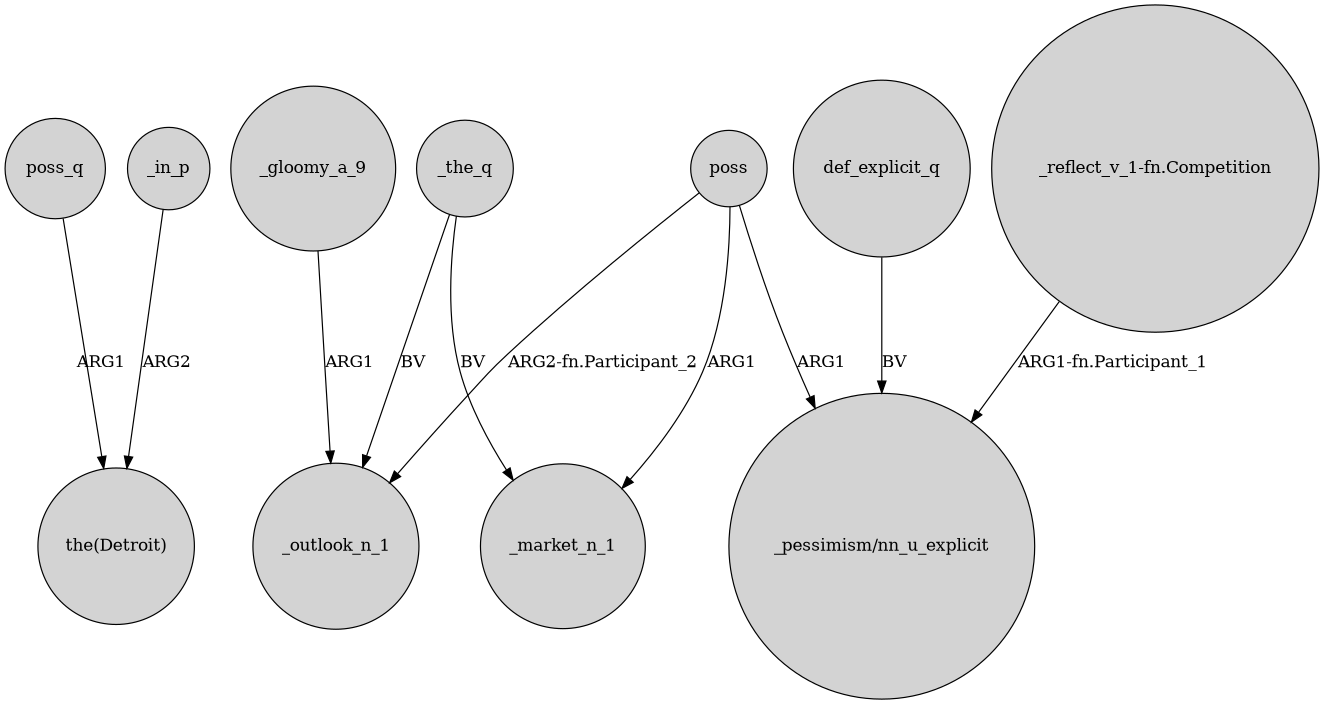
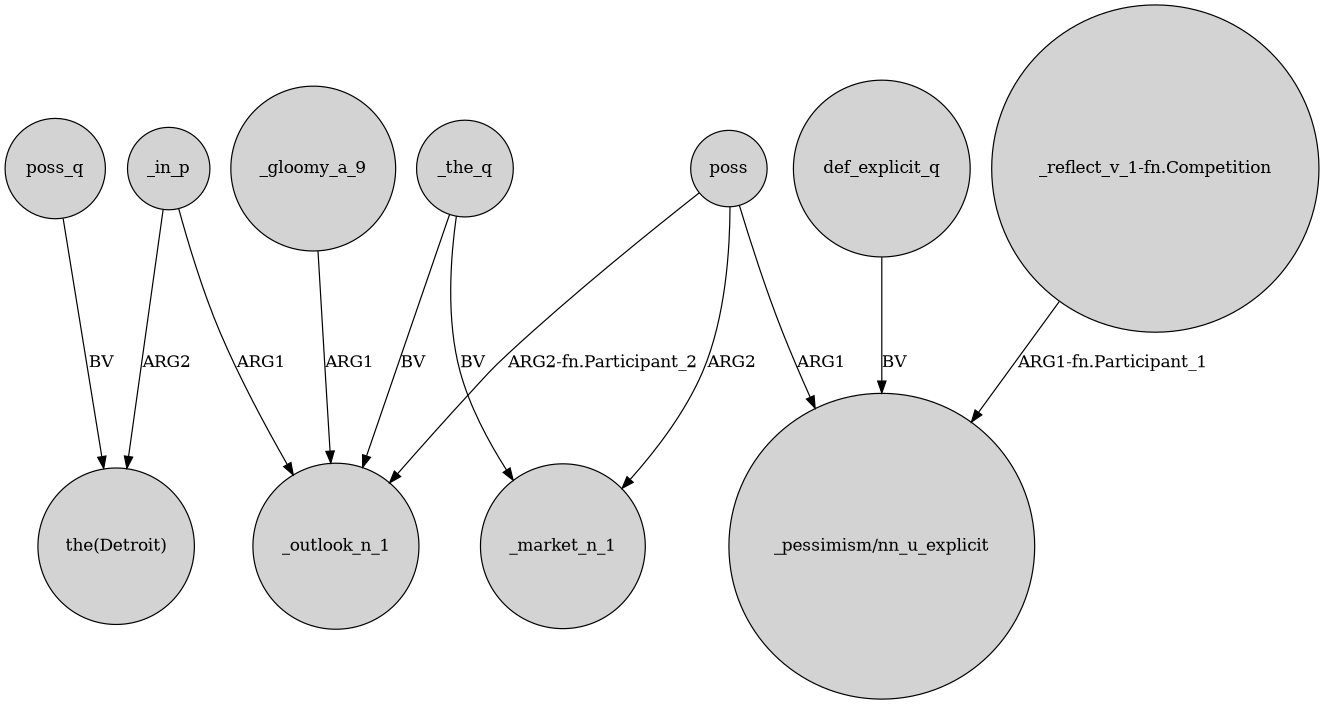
none -> (224, 340)
(101, 363) -> (101, 363)
(732, 363) -> (732, 363)
